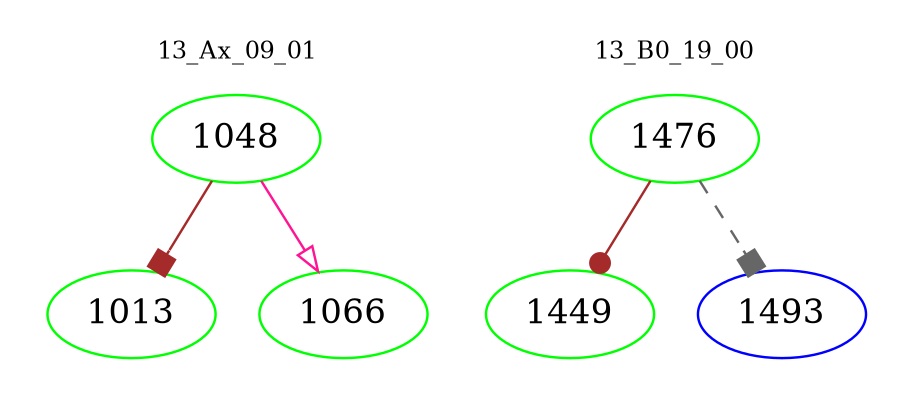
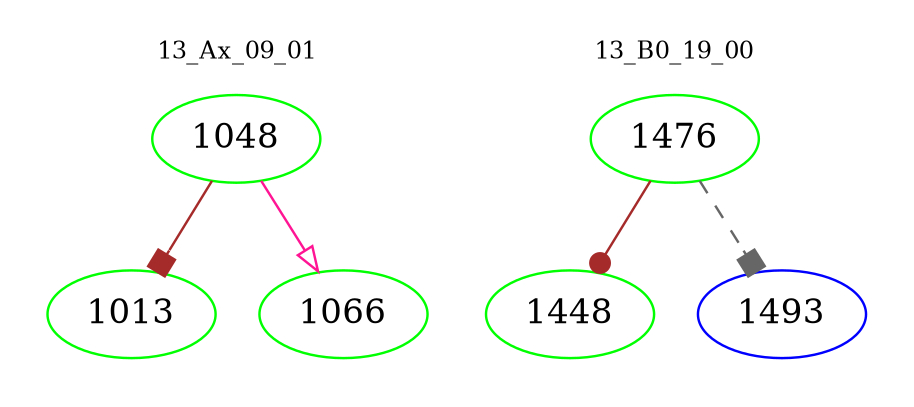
(570, 314) -> (570, 314)
